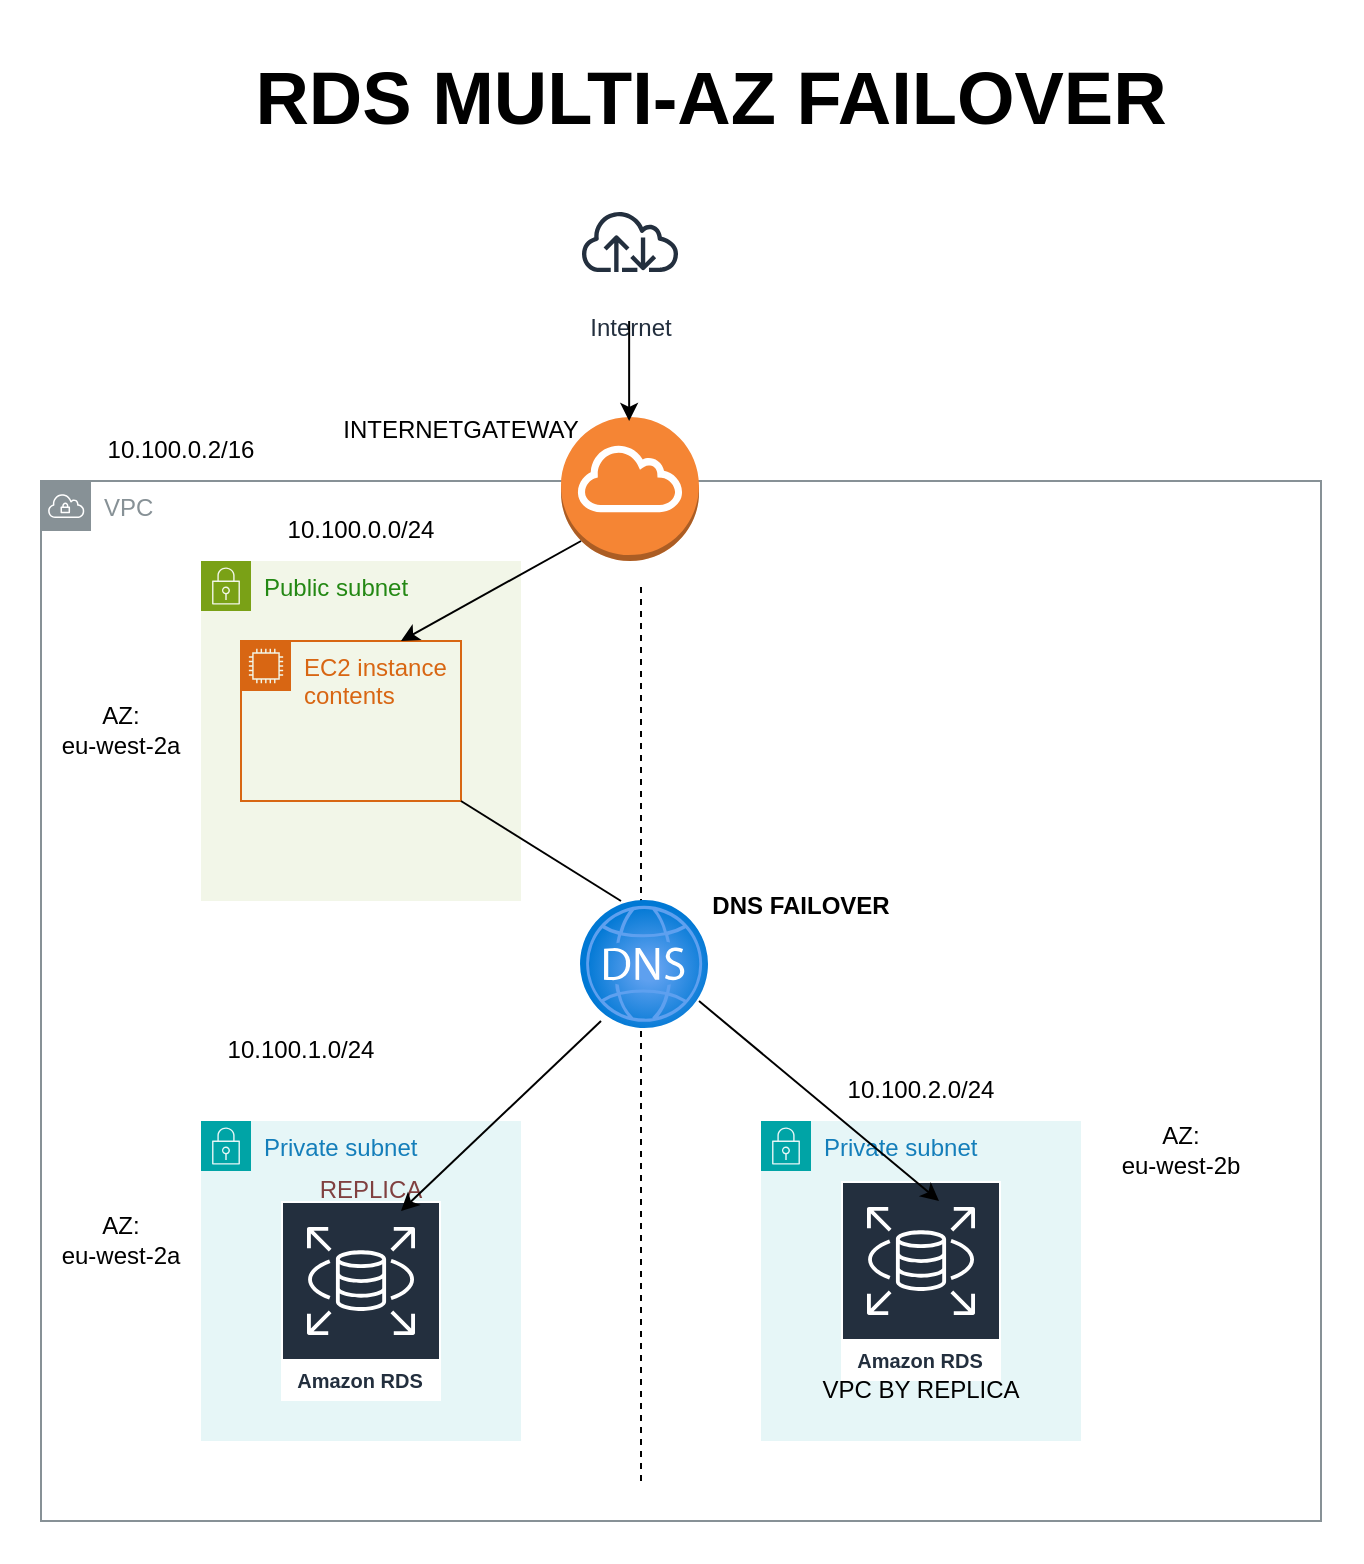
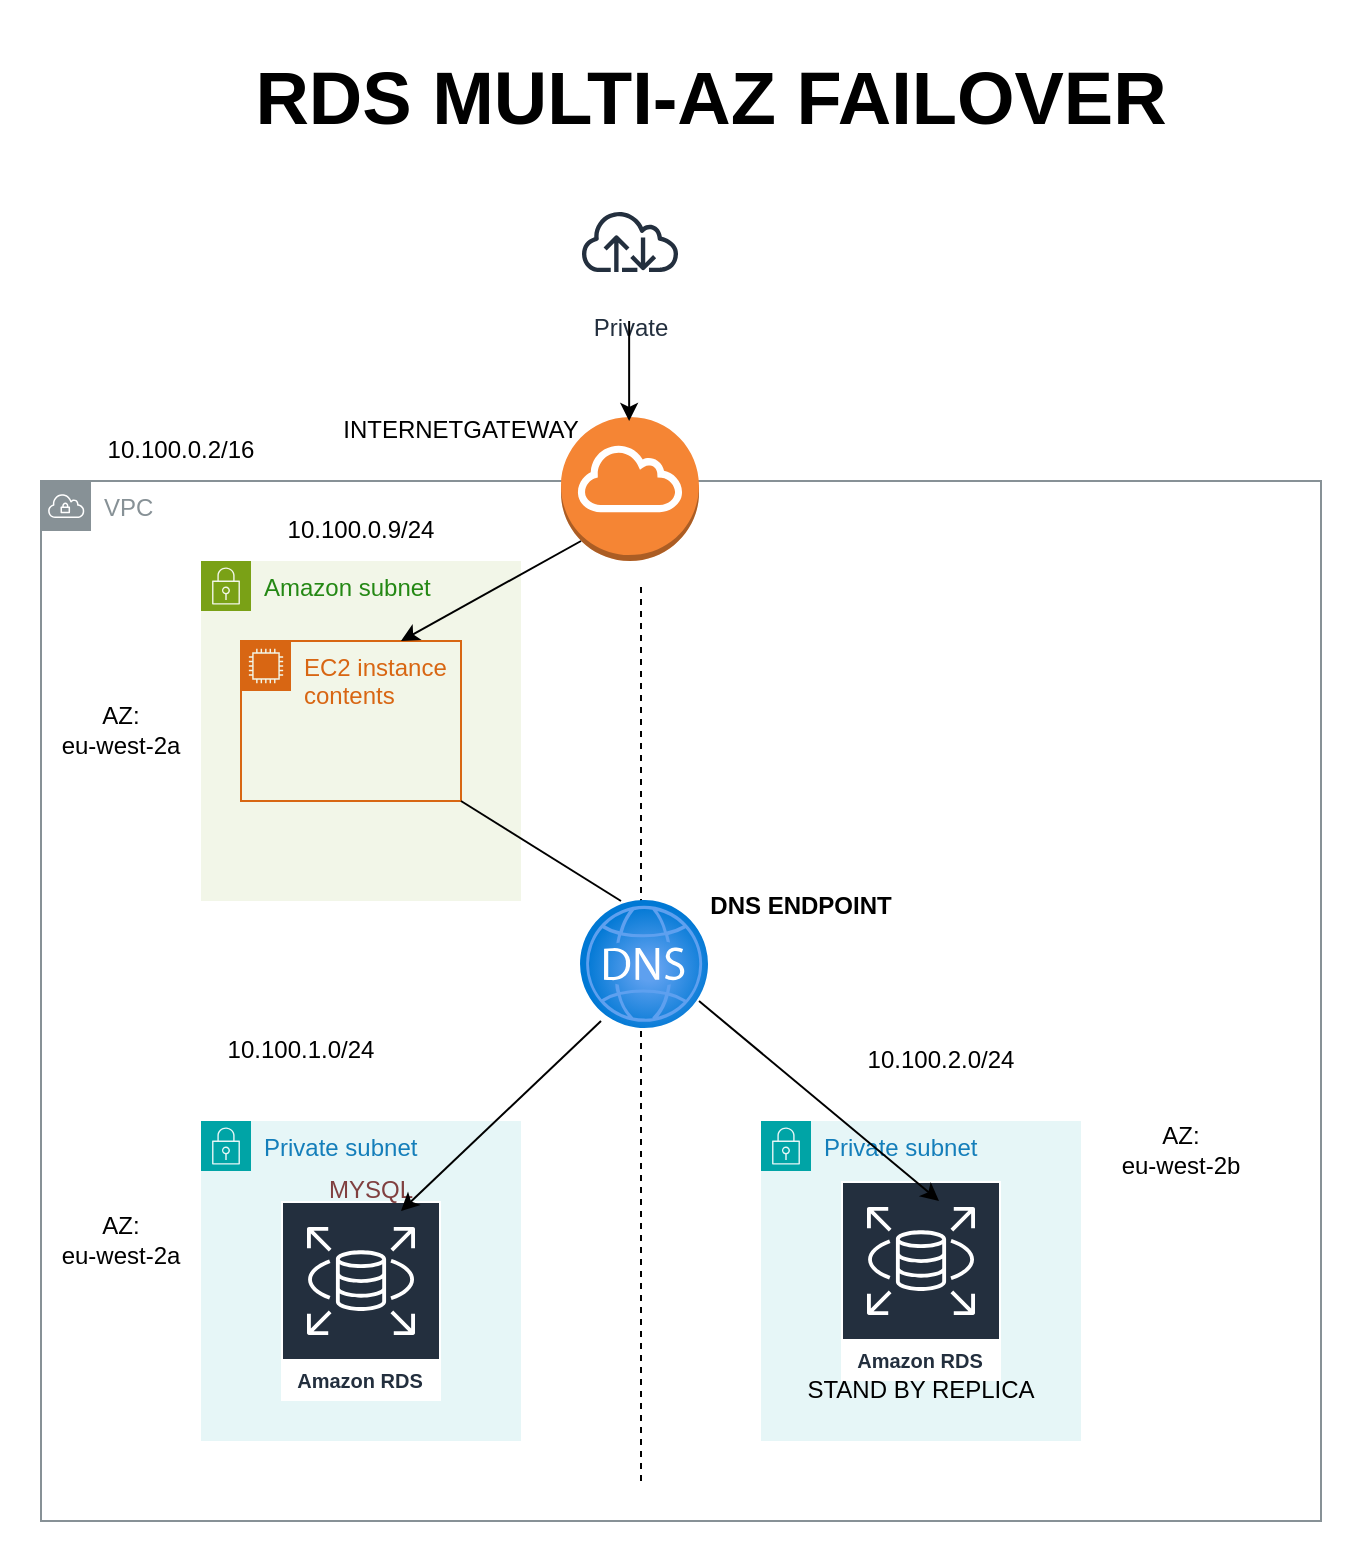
(632, 329) -> (632, 329)
(362, 531) -> (362, 531)
(343, 589) -> (349, 589)
(802, 907) -> (802, 907)
(921, 1091) -> (941, 1061)
(372, 1191) -> (372, 1191)
(922, 1391) -> (922, 1391)
